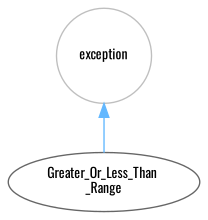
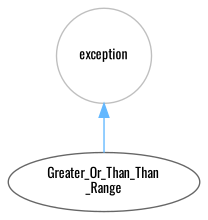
(104, 182) -> (104, 182)
